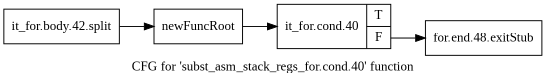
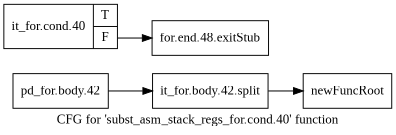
(255, 26) -> none
none -> (61, 91)
